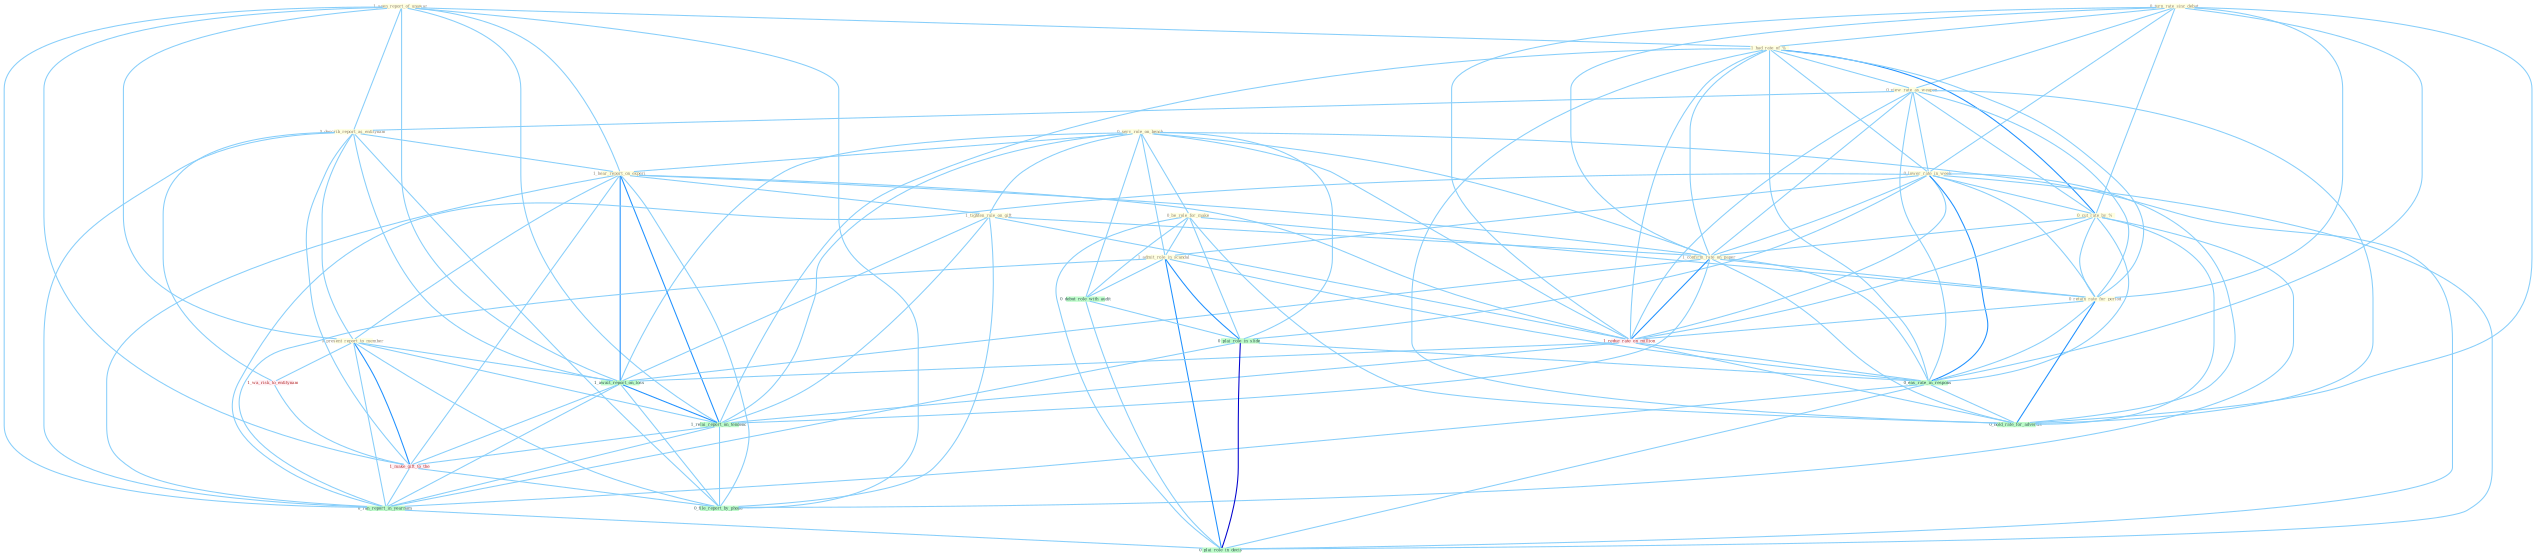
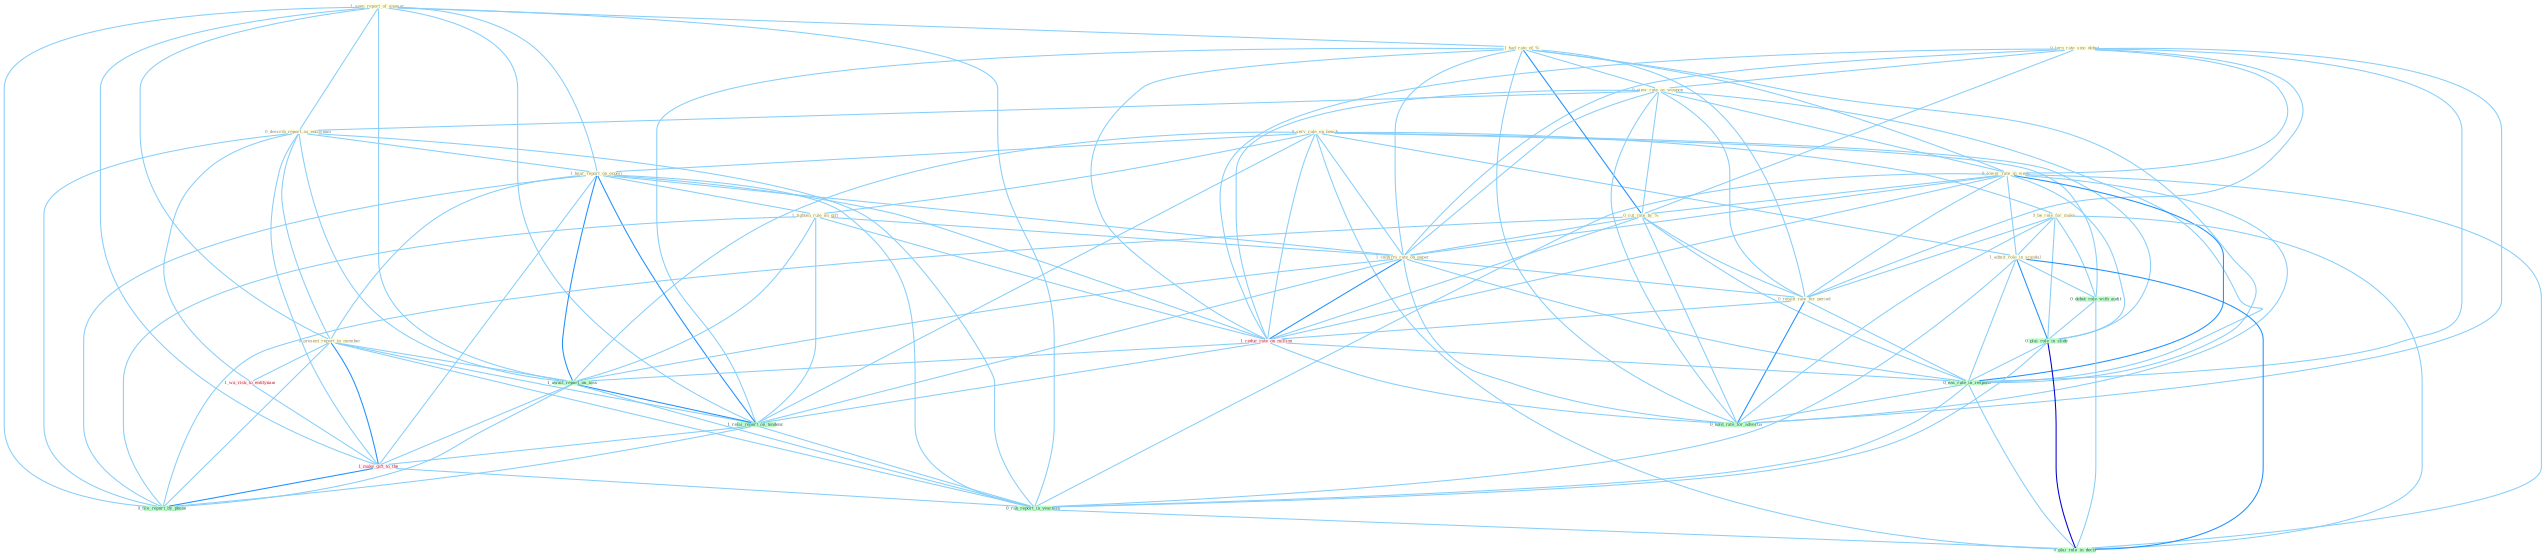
(1972, 27) -> none
(565, 487) -> (271, 487)
